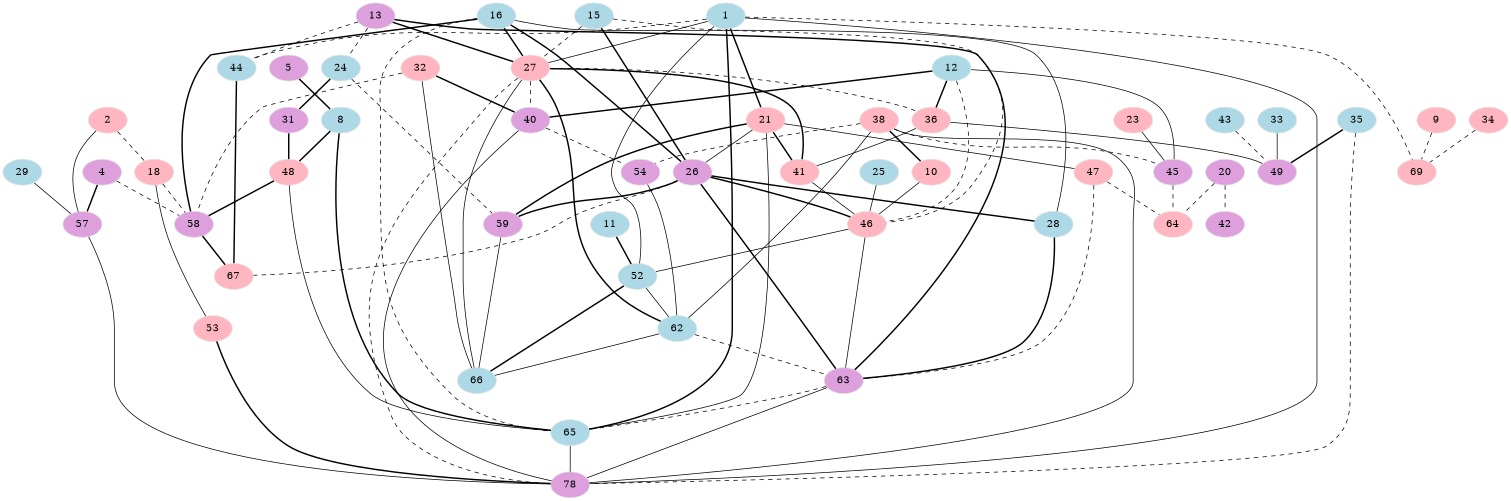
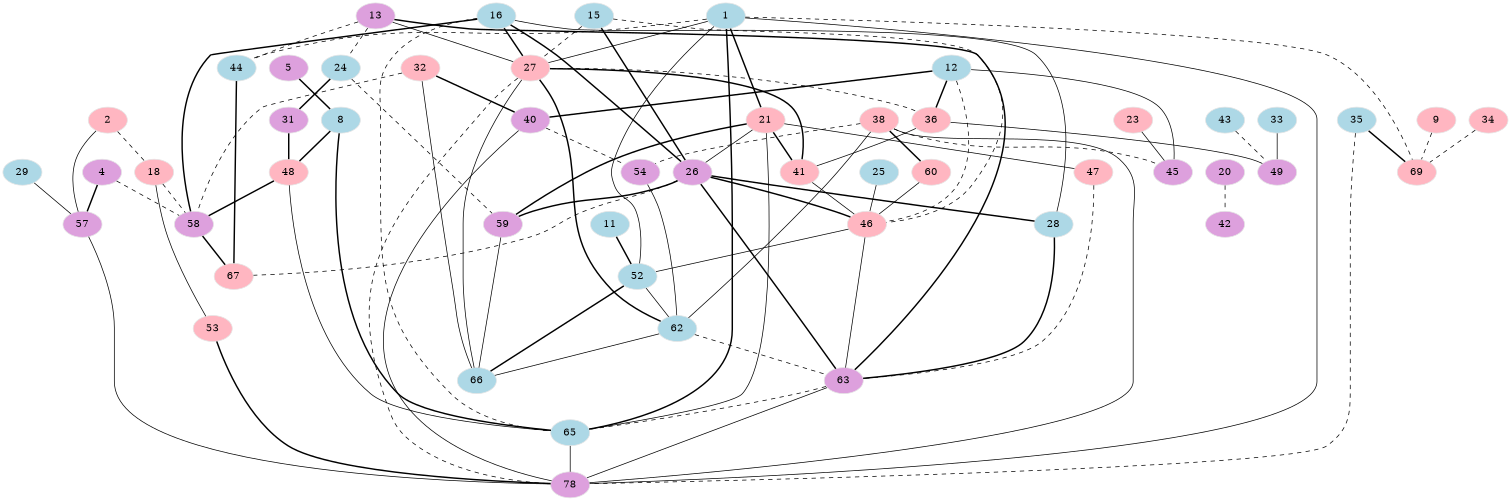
(453, 42) -> (453, 42)
(530, 94) -> none
(1322, 143) -> (1387, 146)
(931, 172) -> (931, 172)
(1173, 224) -> none
